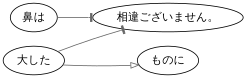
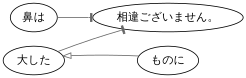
(97, 66) -> (105, 55)
